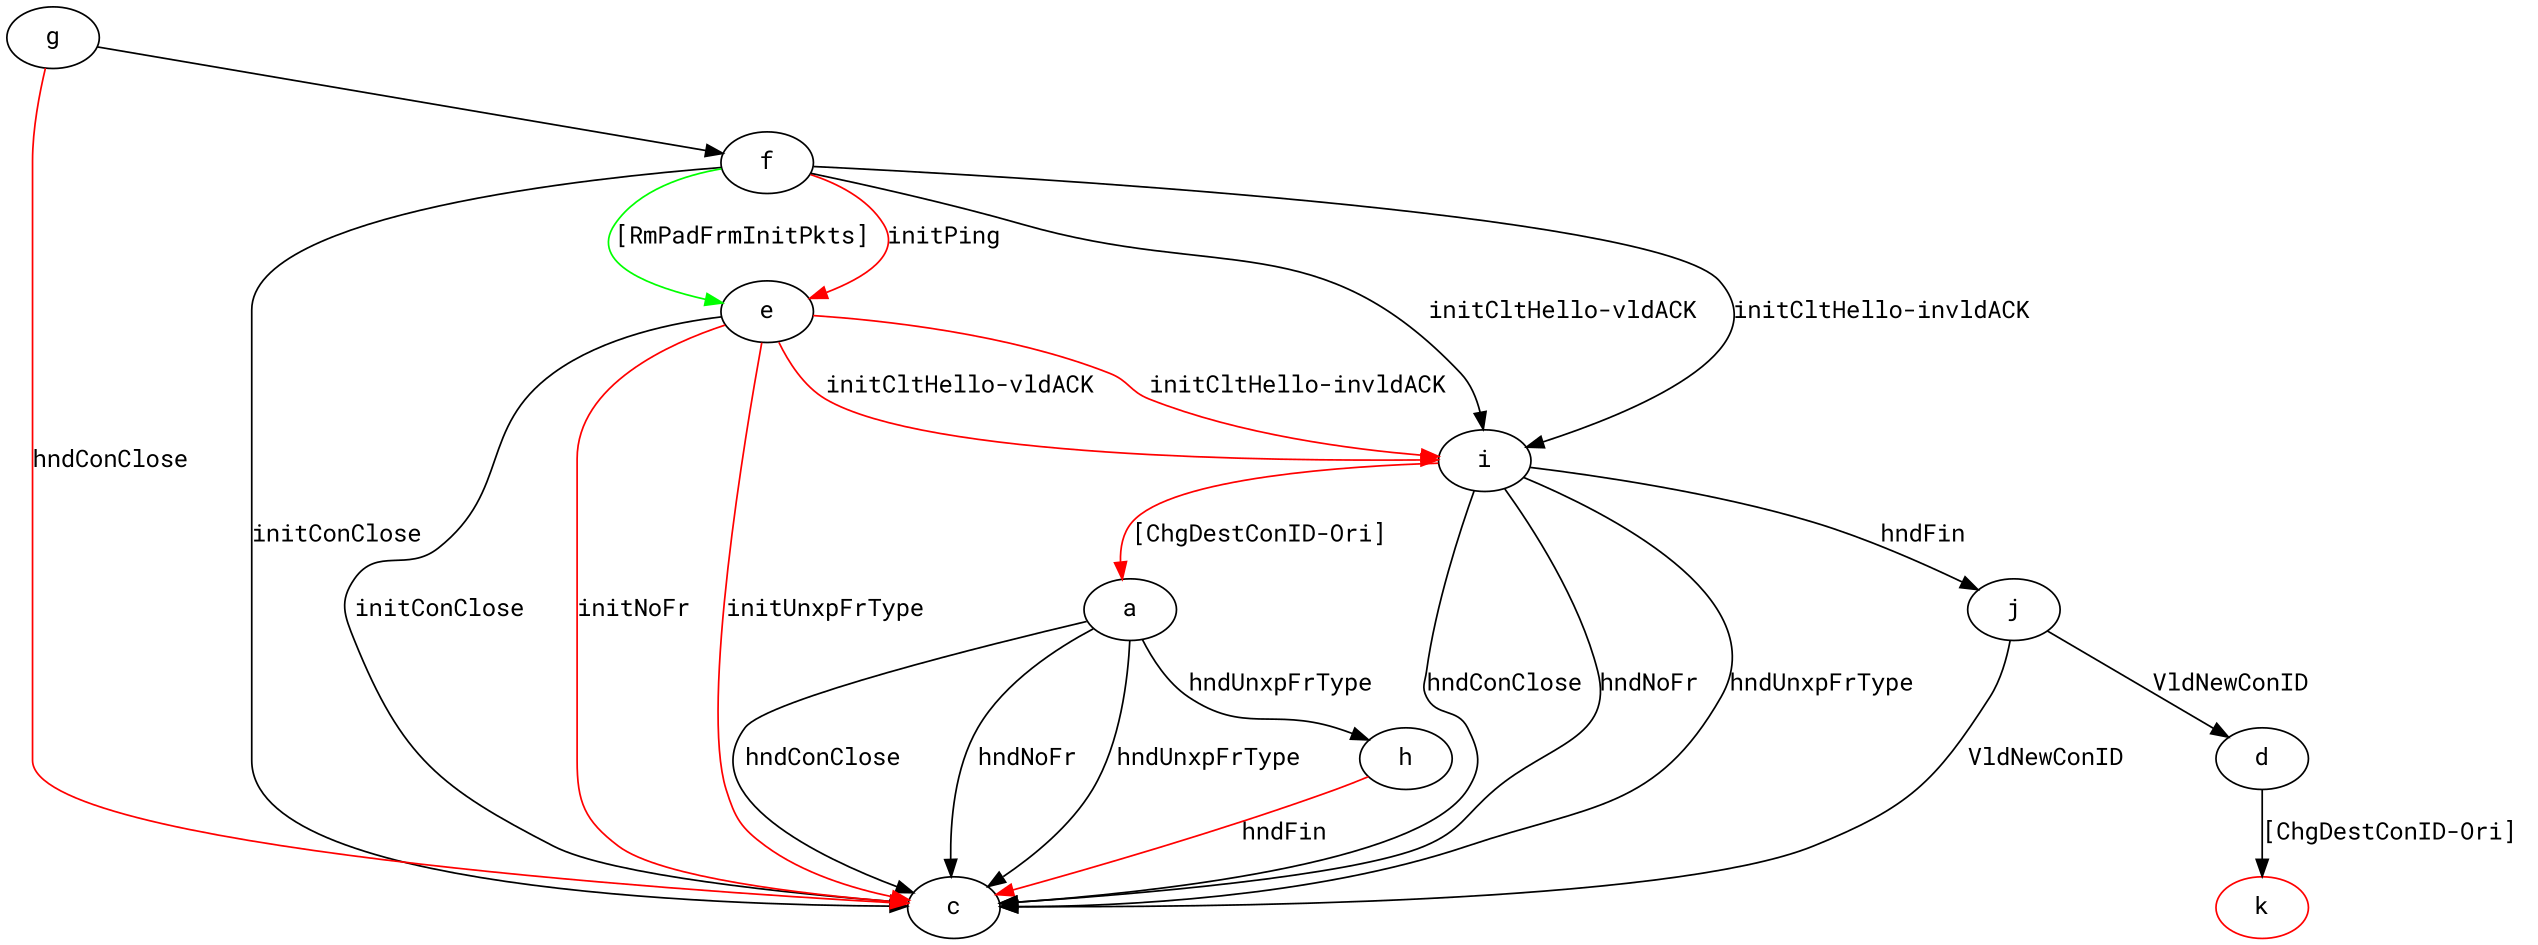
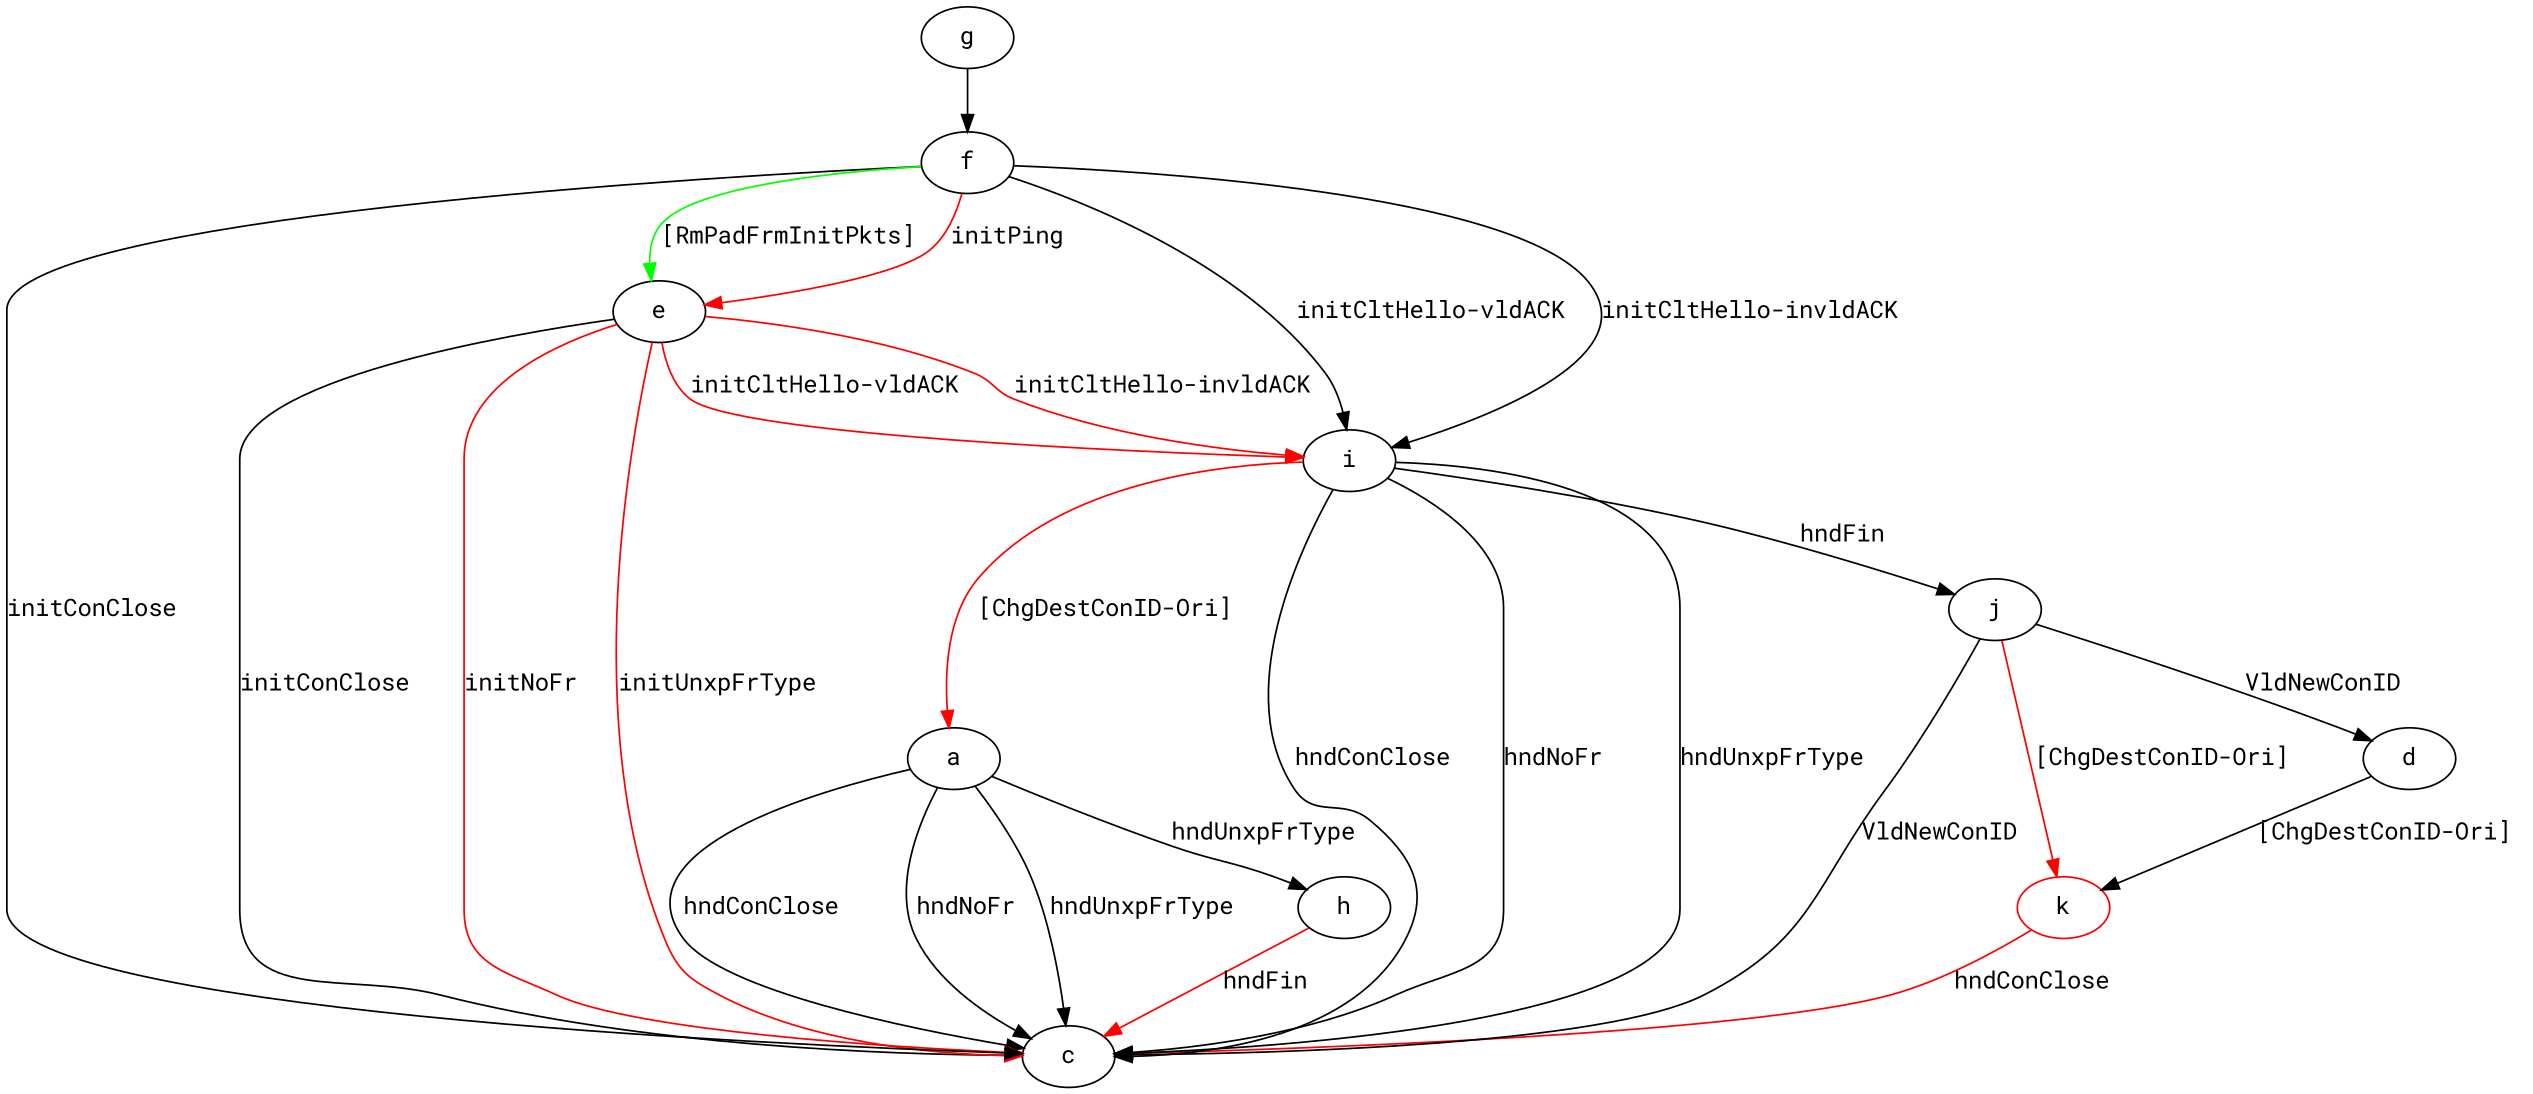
none -> (2027, 750)
(110, 808) -> (1636, 1029)
